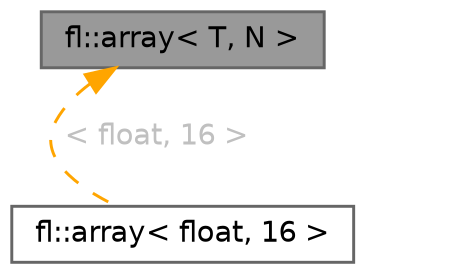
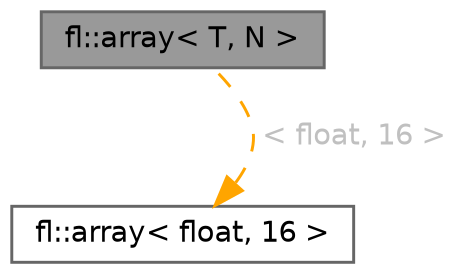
(54, 153) -> (251, 122)
